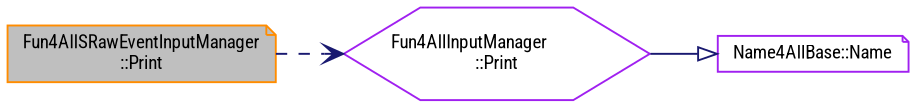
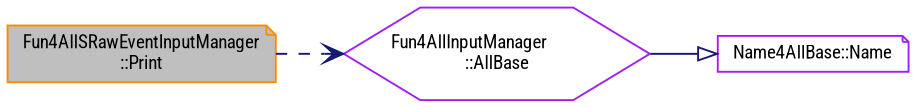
(497, 54) -> (497, 54)
